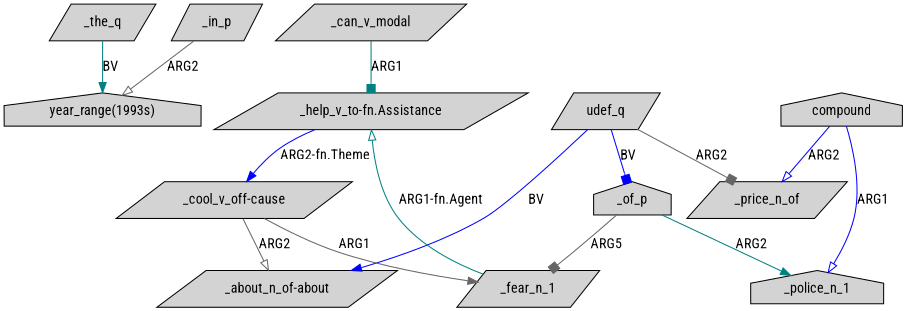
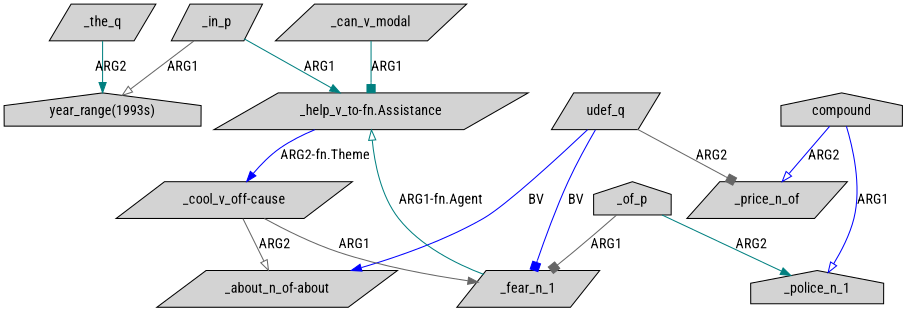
none -> (288, 63)
(111, 67) -> (111, 67)
(183, 67) -> (183, 67)
(618, 152) -> (563, 194)
(606, 244) -> (606, 244)
